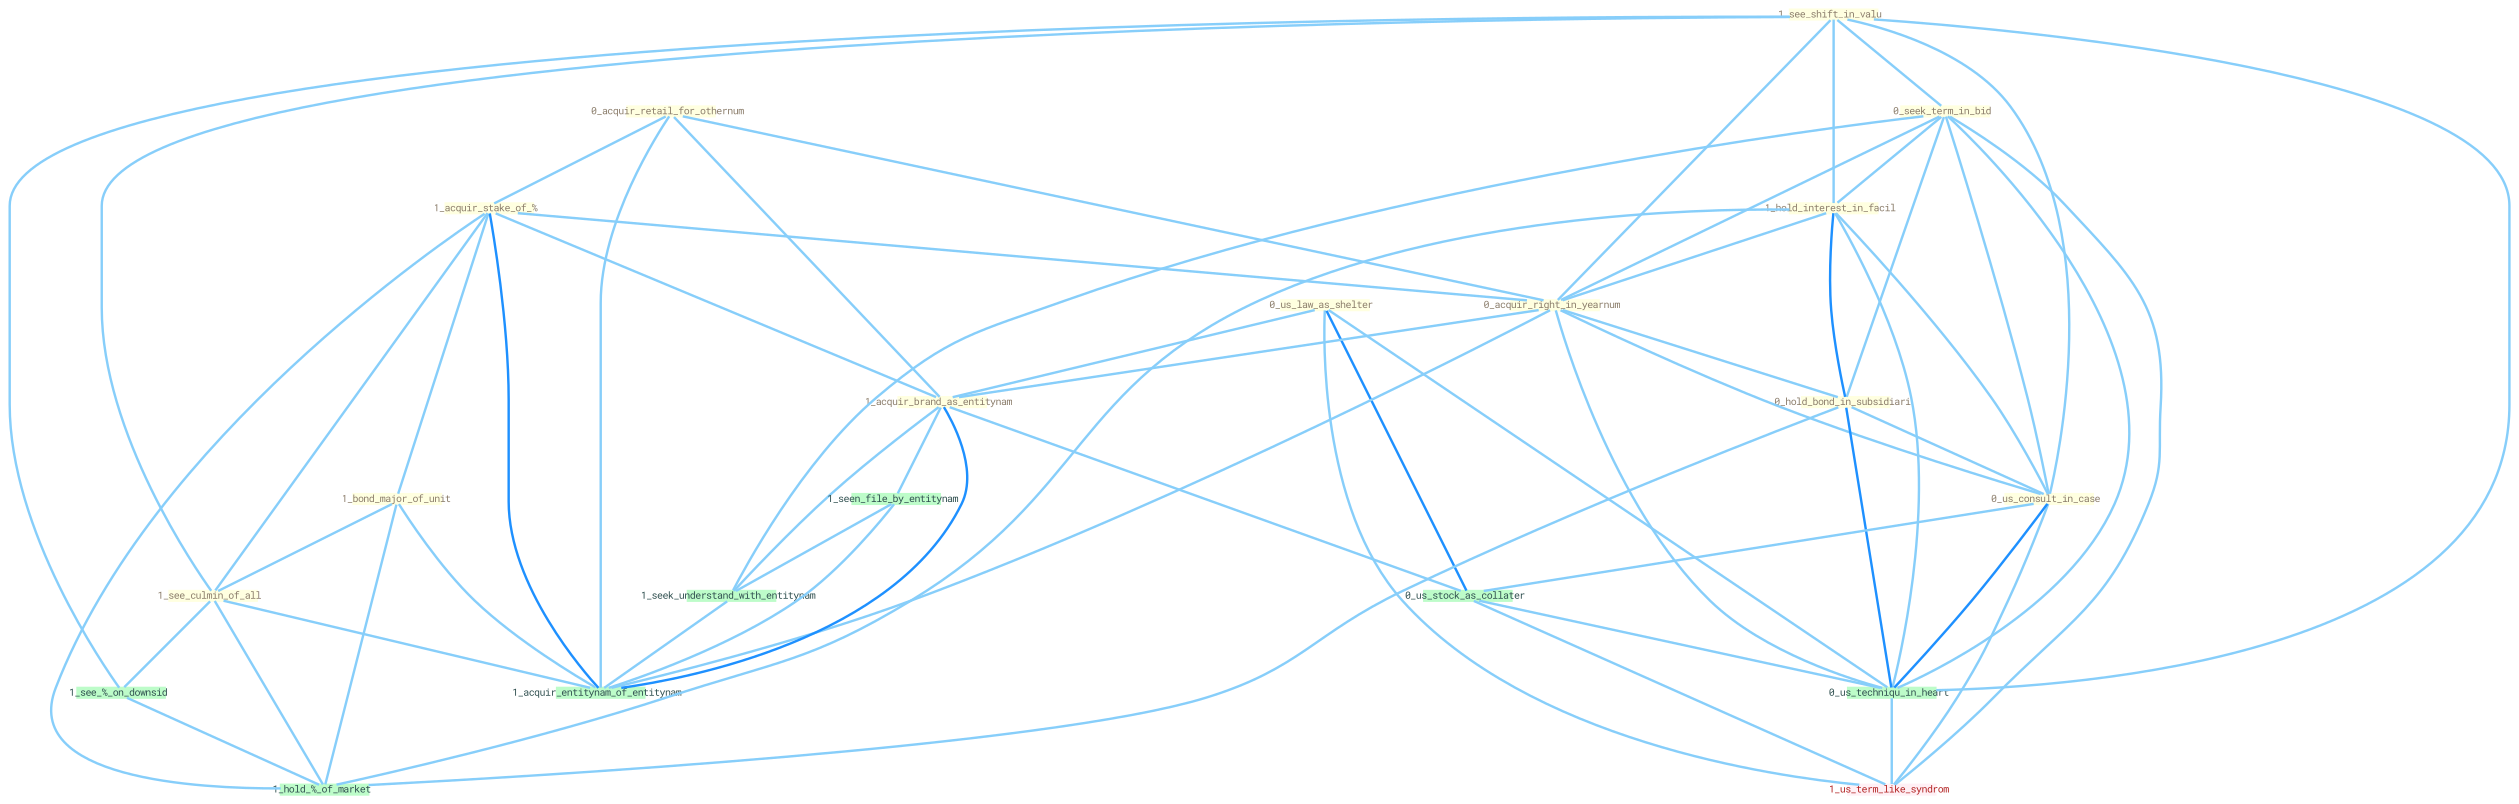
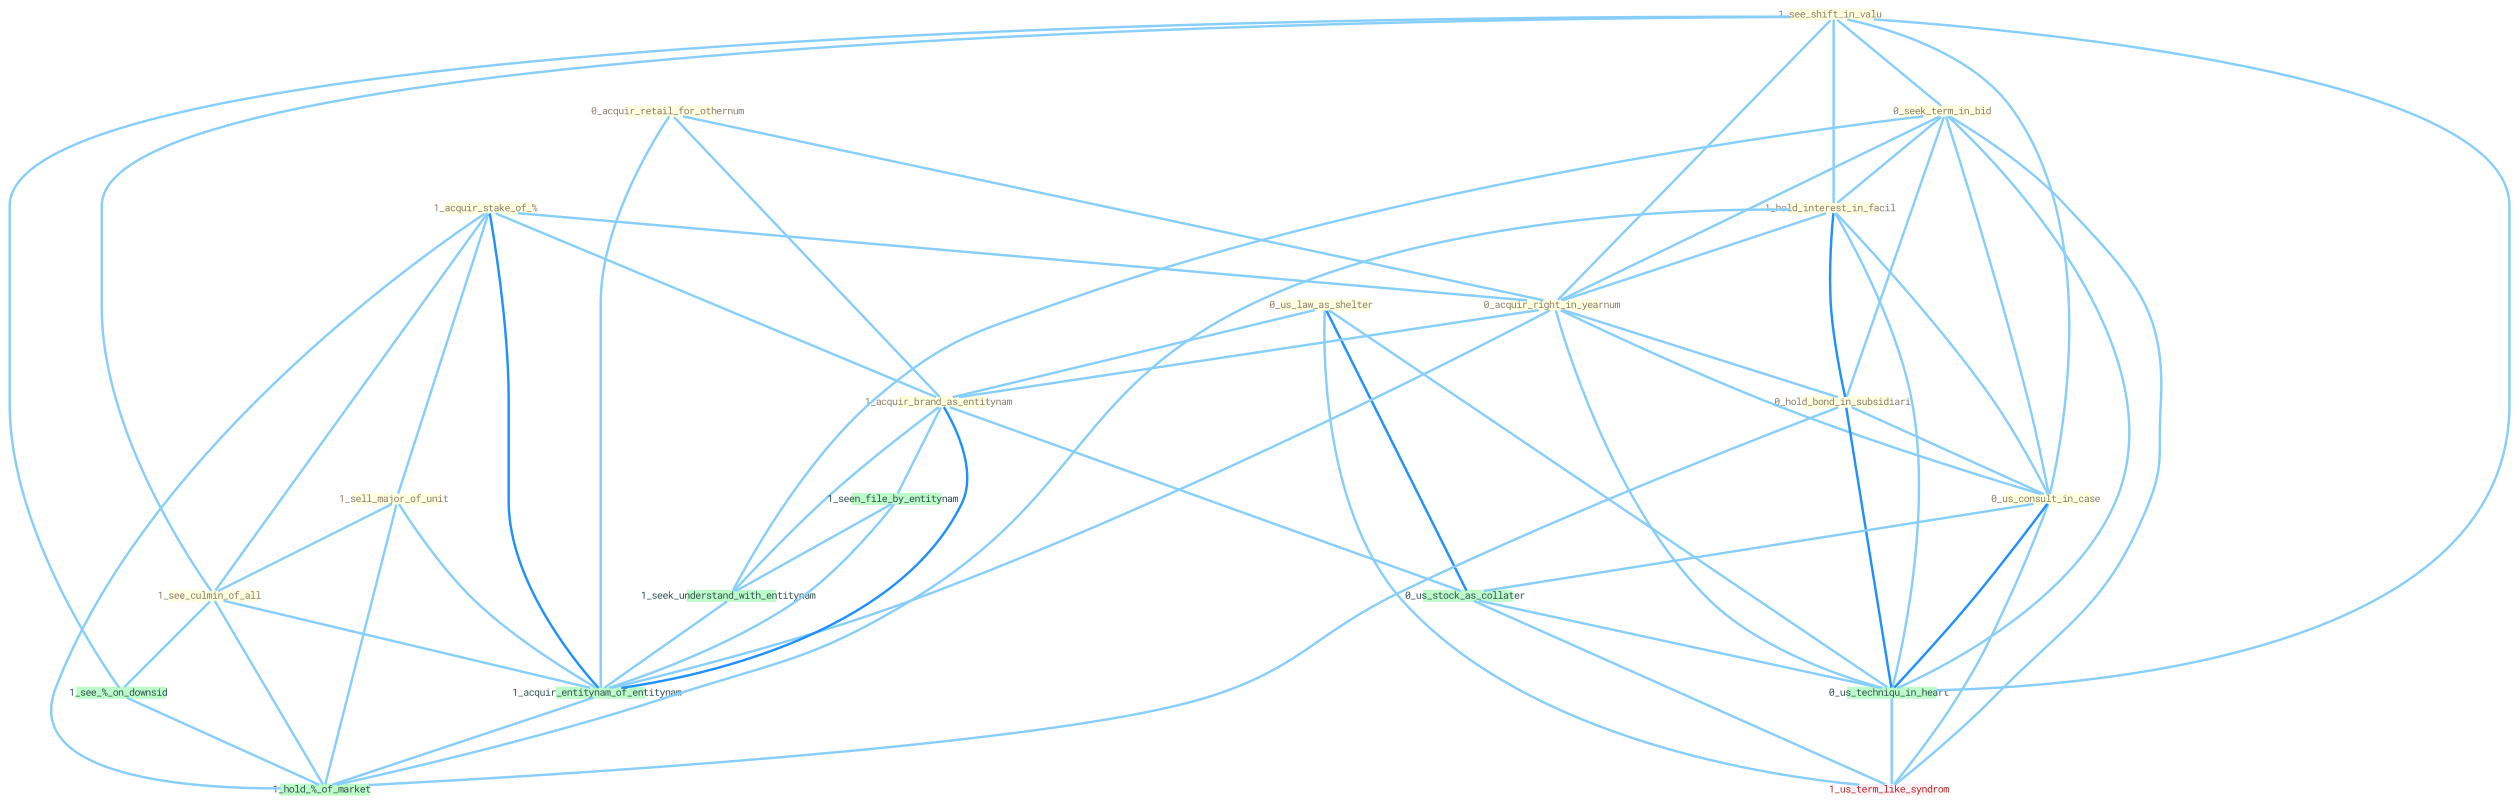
(580, 160) -> none
(397, 499) -> (397, 499)
none -> (482, 735)
